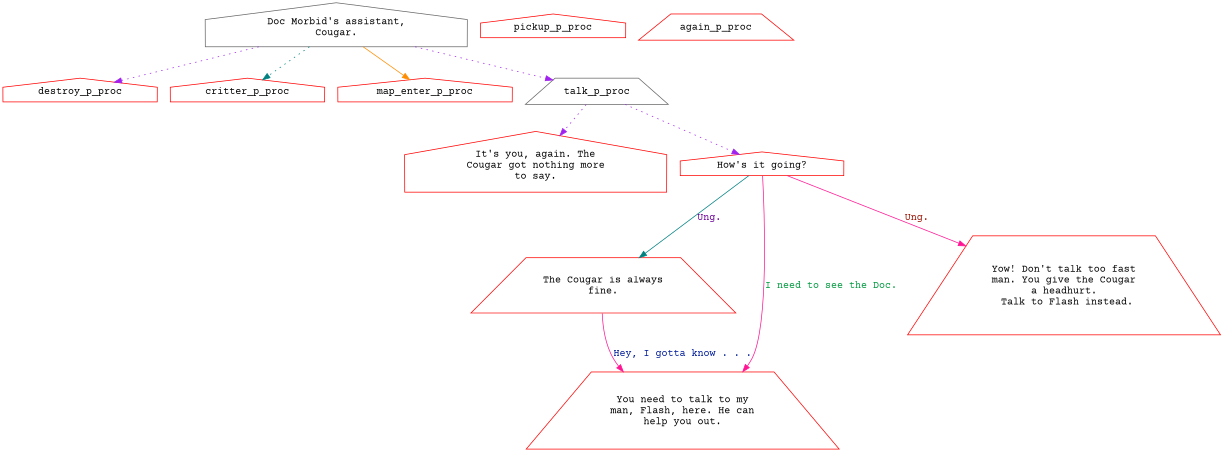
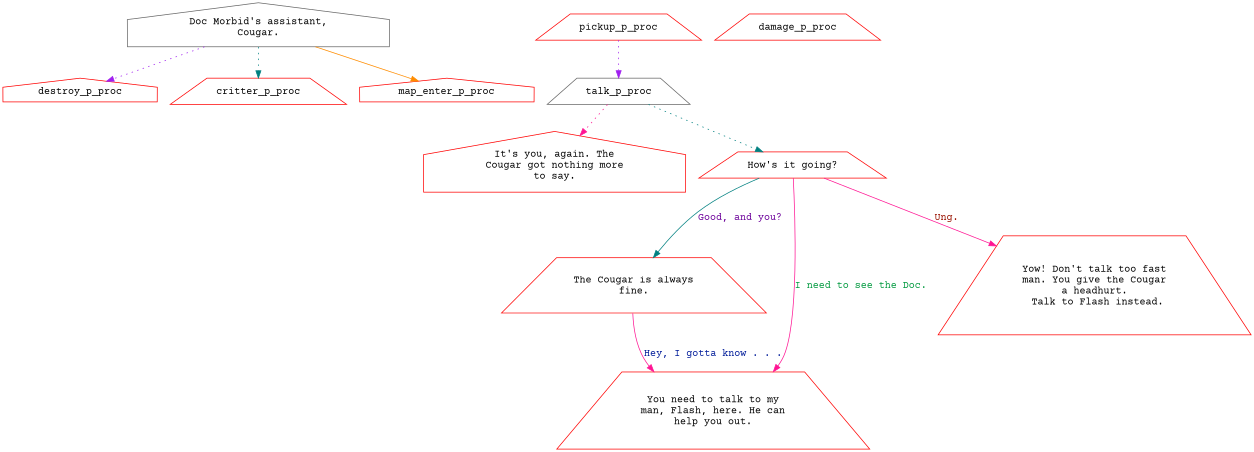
(553, 27) -> (619, 27)
(716, 27) -> (798, 27)
(480, 63) -> (619, 55)
(247, 91) -> (258, 91)
(575, 117) -> (596, 117)
(679, 128) -> (702, 127)
(762, 165) -> (793, 165)
(710, 217) -> (740, 217)
